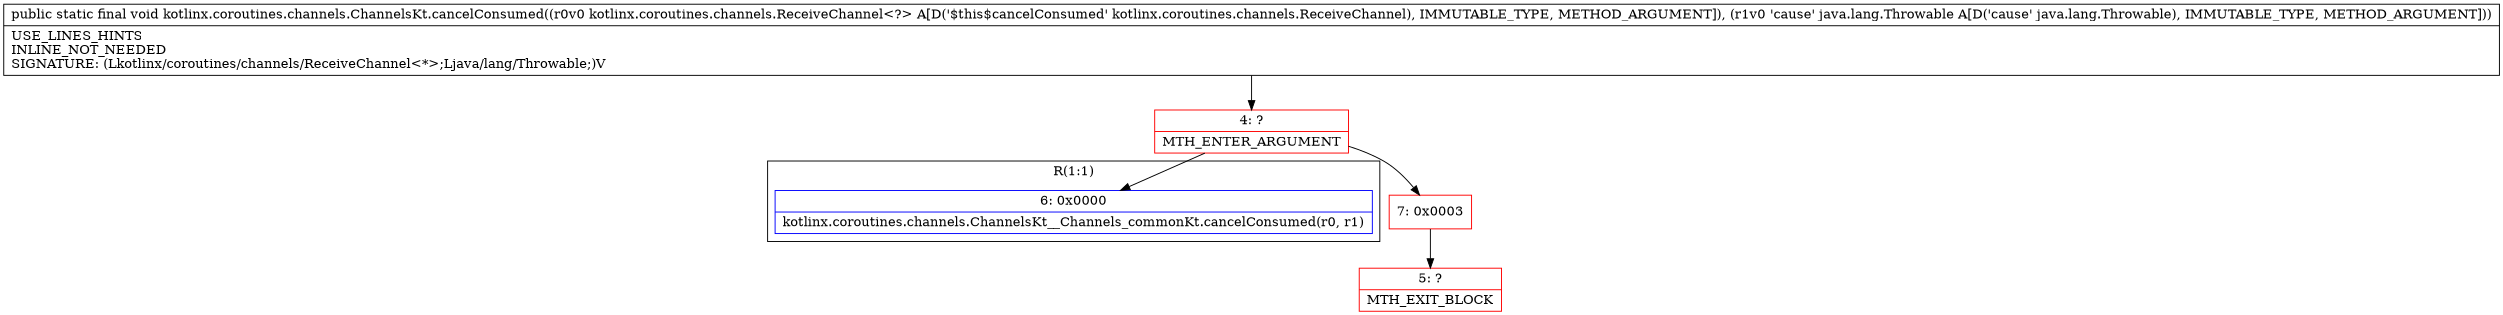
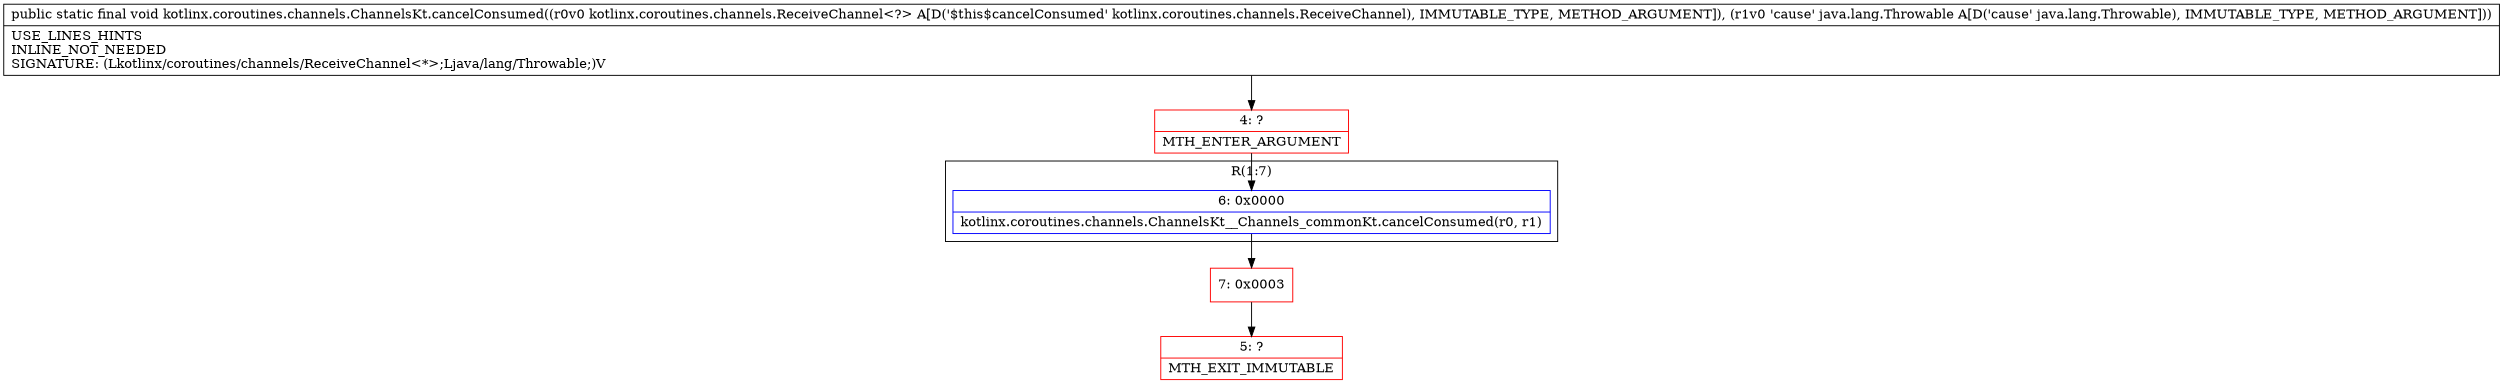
(1386, 163) -> (1252, 247)
(1074, 172) -> (1252, 172)
(1430, 300) -> (1252, 368)
